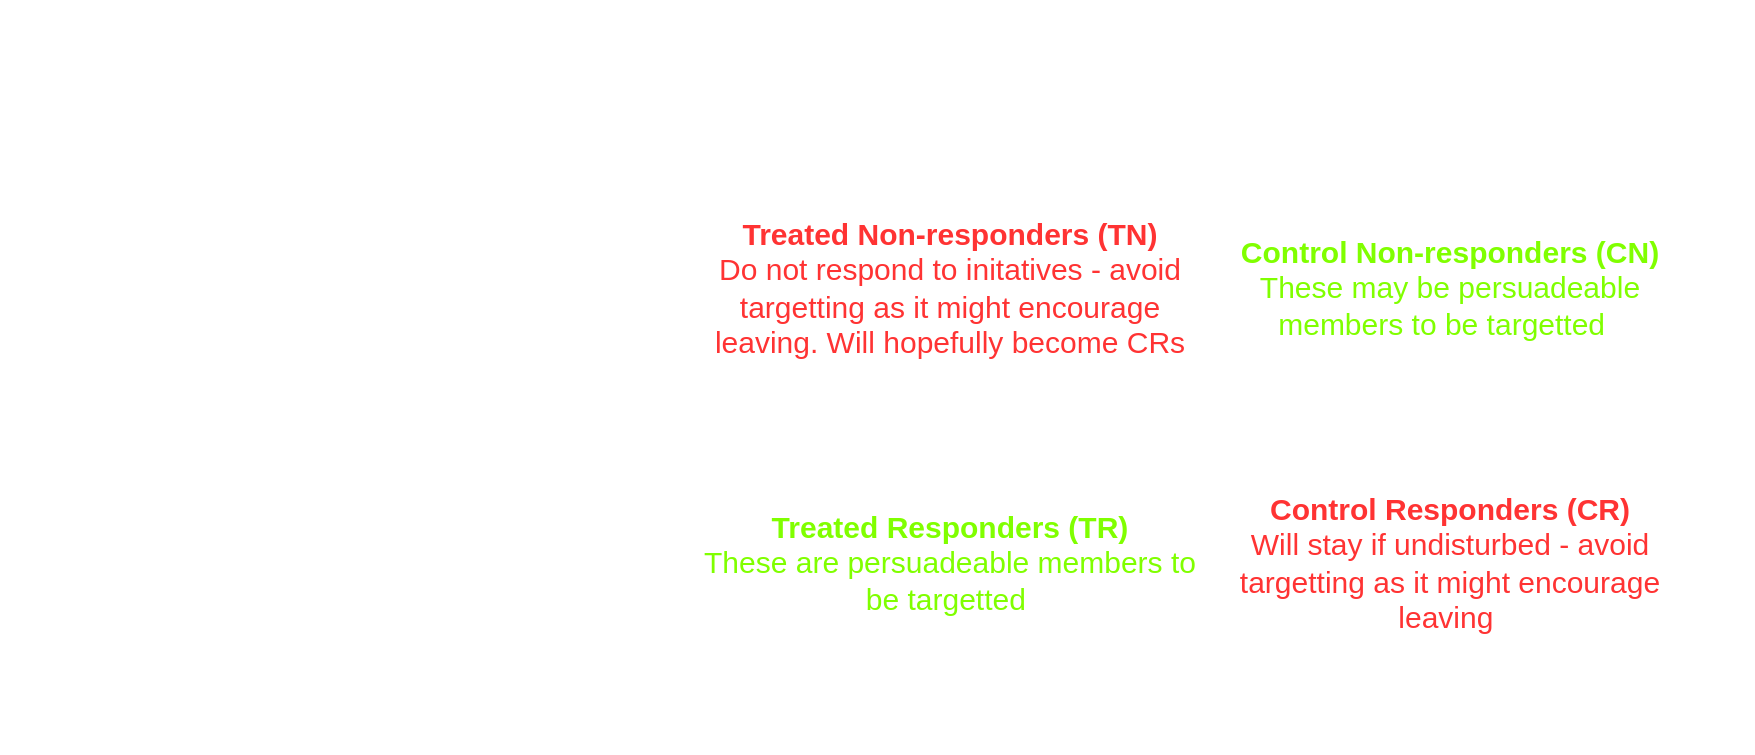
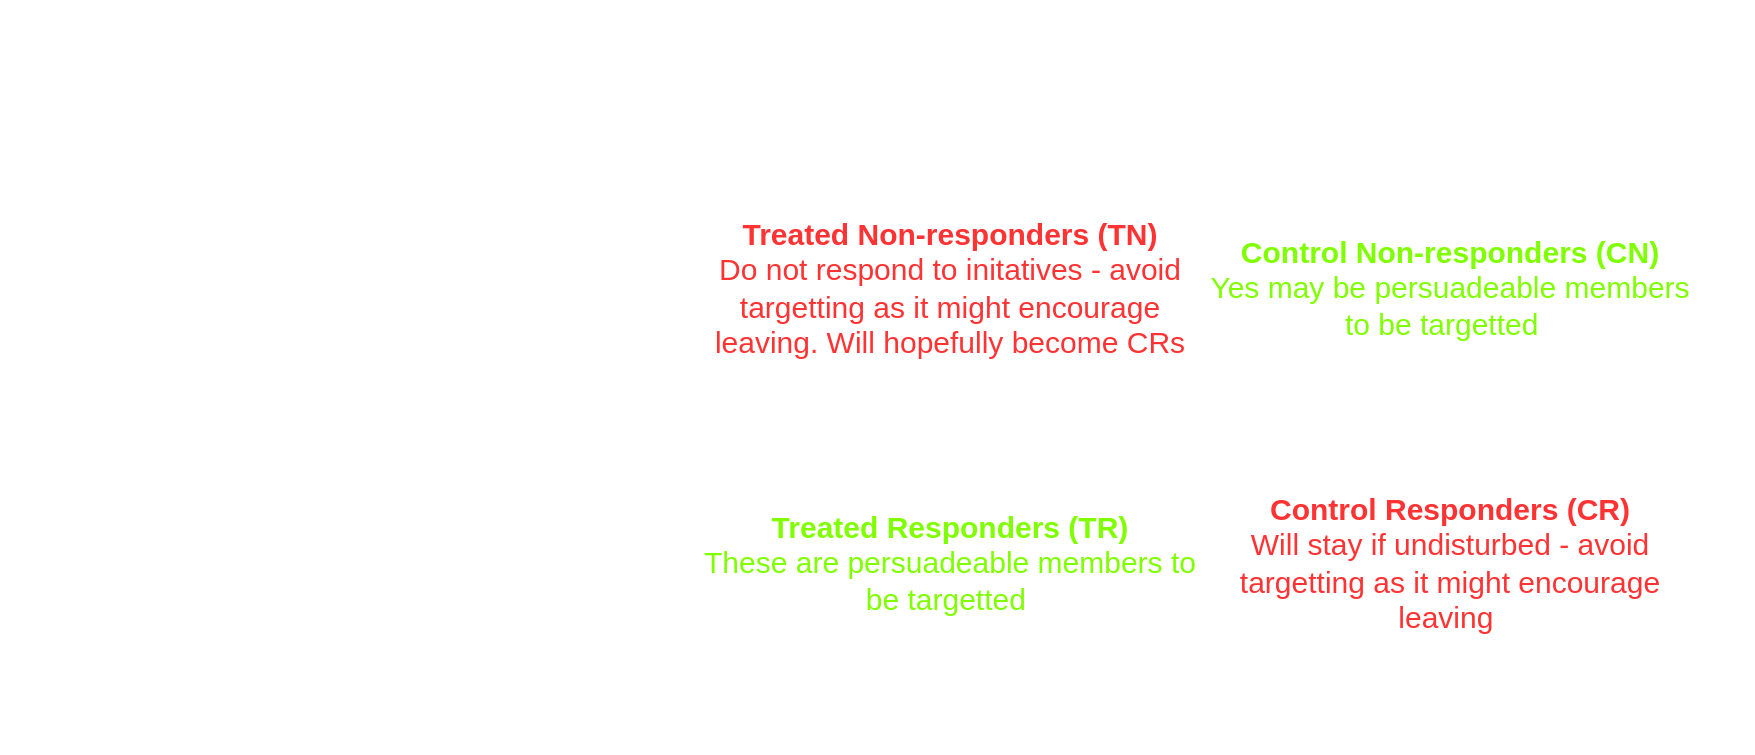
(1451, 289) -> (1451, 289)
